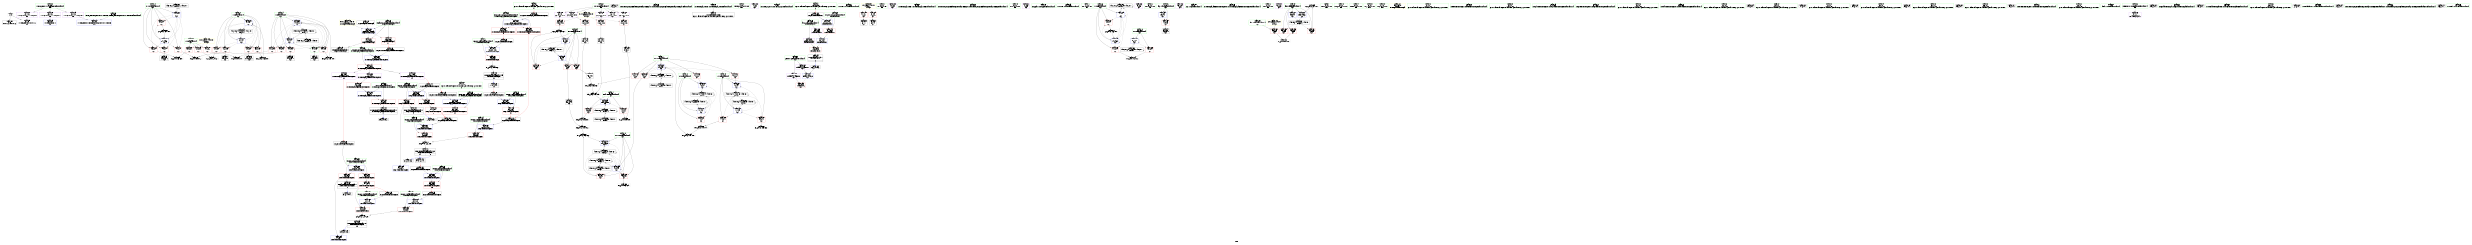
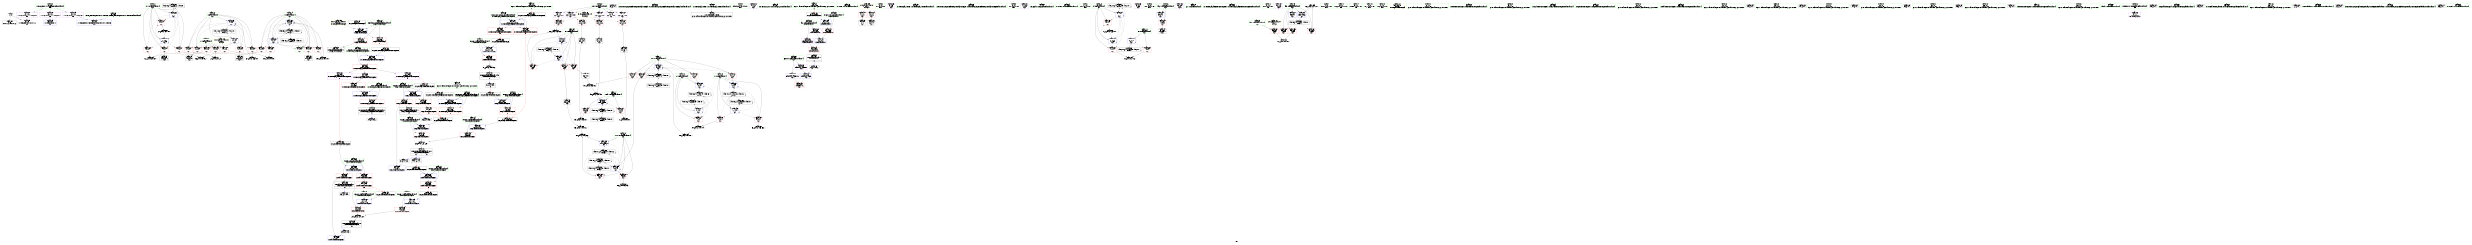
(314, 58) -> none
